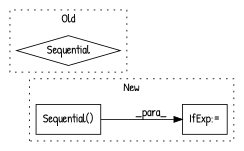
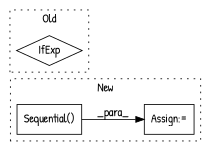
(68, 51) -> (49, 51)
(205, 119) -> (169, 119)
